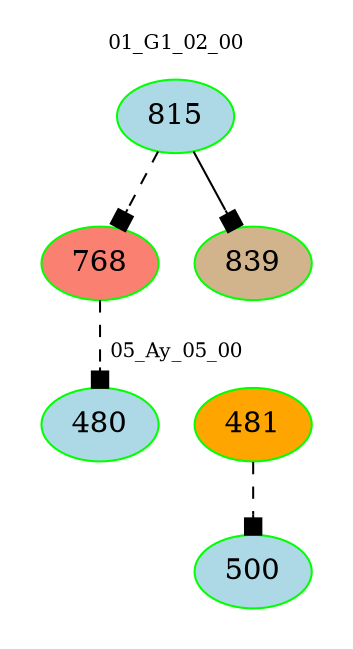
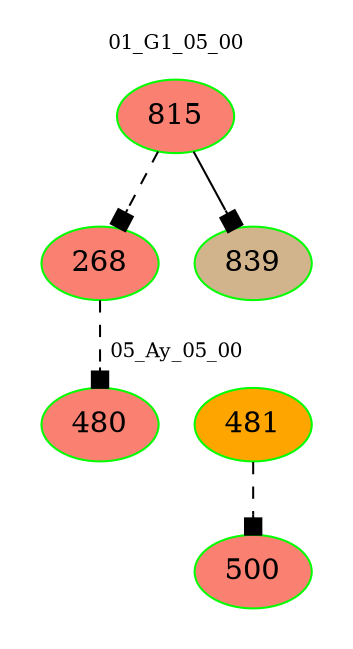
(177, 44) -> (177, 44)
(176, 116) -> (176, 116)
(100, 263) -> (100, 263)
(100, 425) -> (100, 425)
(253, 572) -> (253, 572)
